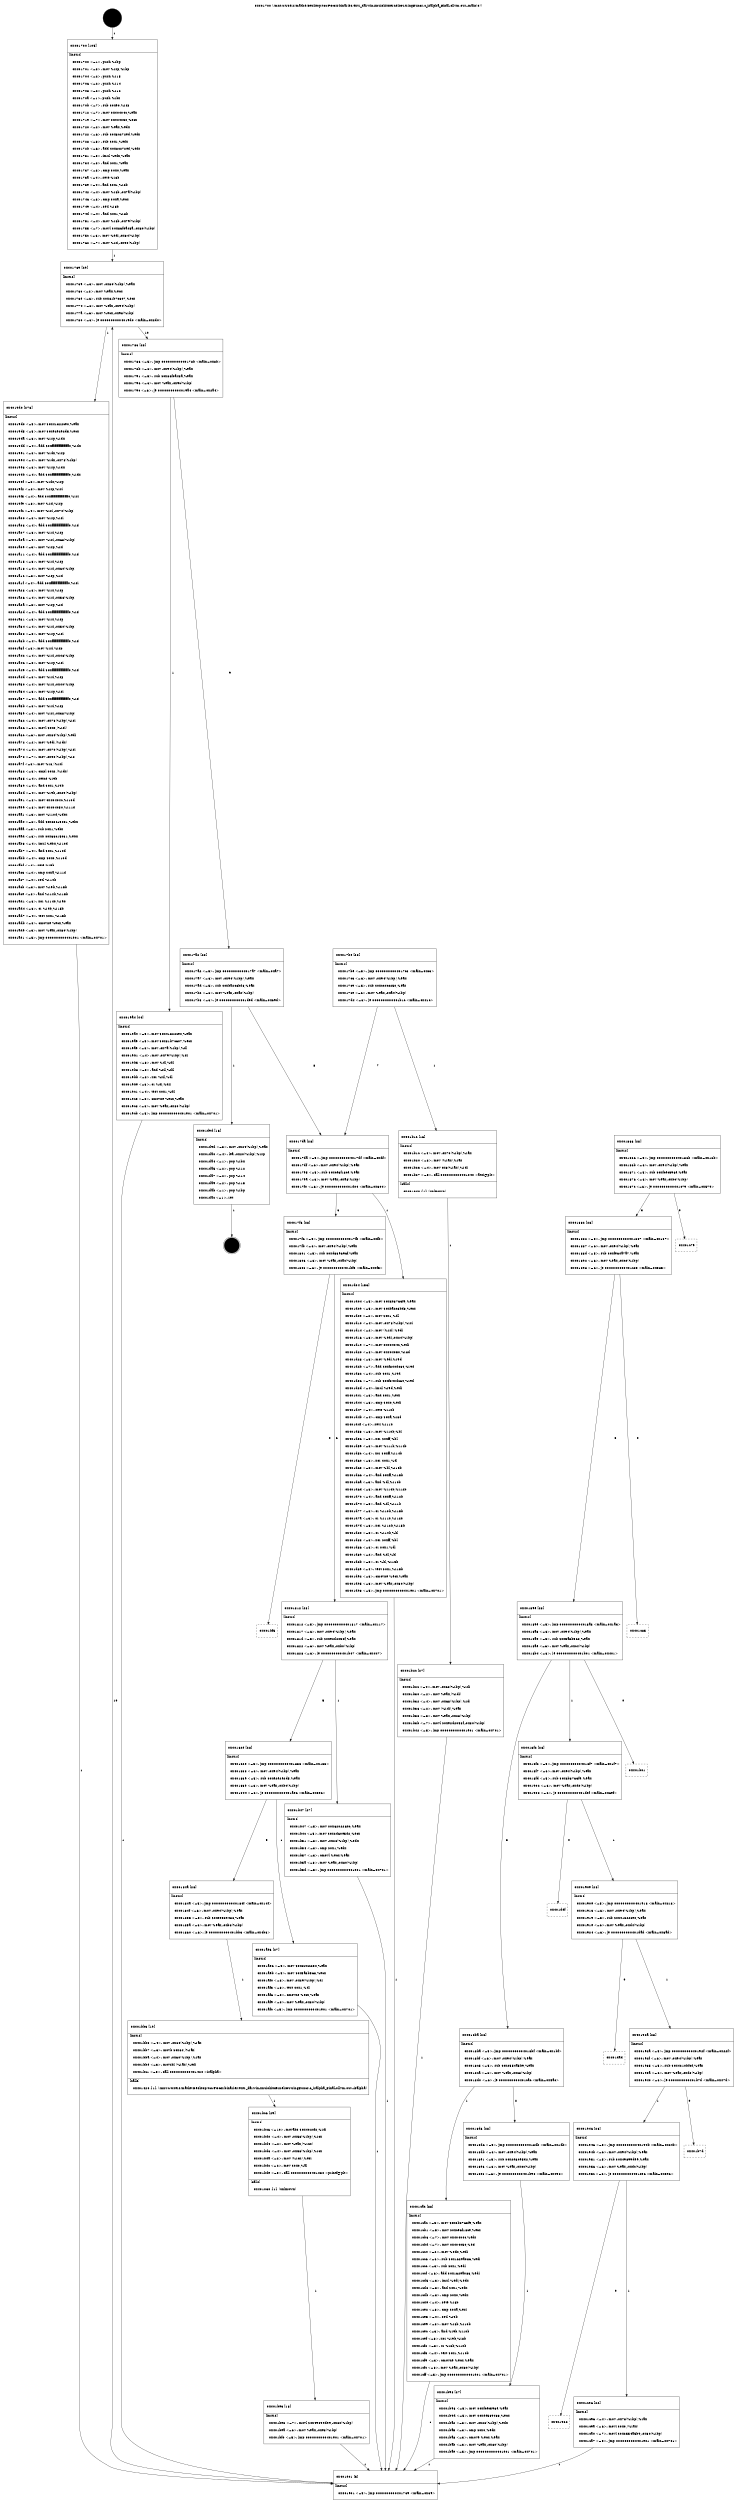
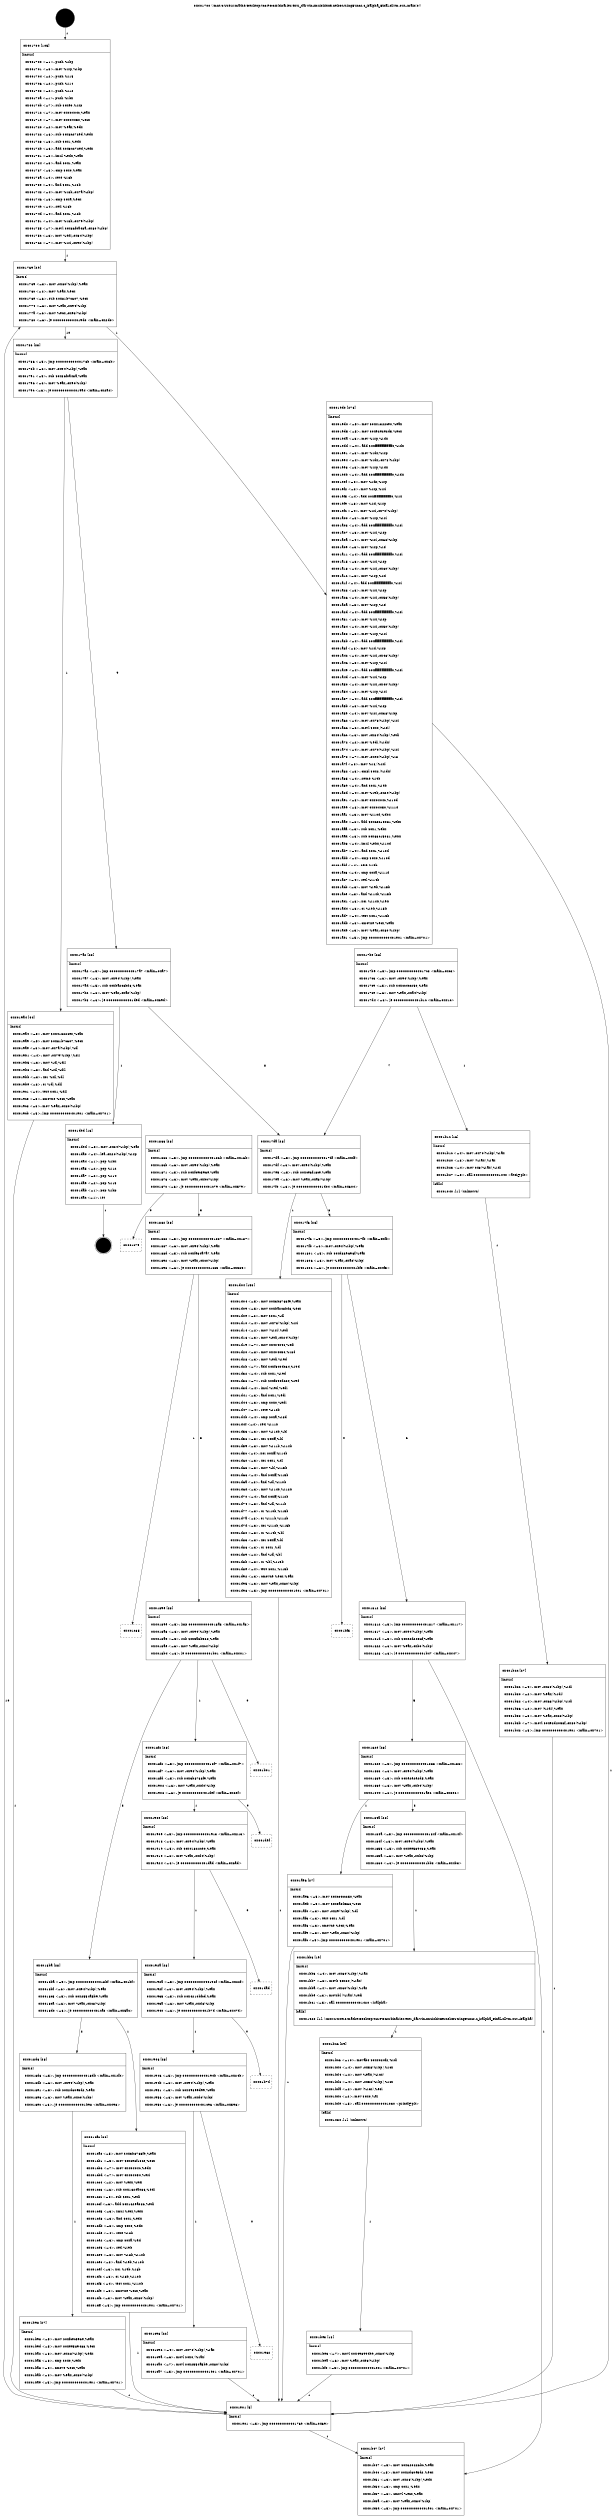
(637, 1438) -> (193, 1438)
(385, 2170) -> (333, 2442)
